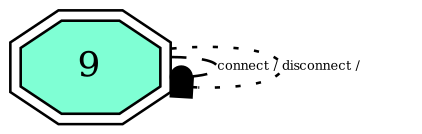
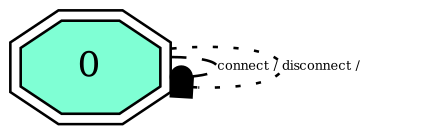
(91, 67) -> (91, 67)
